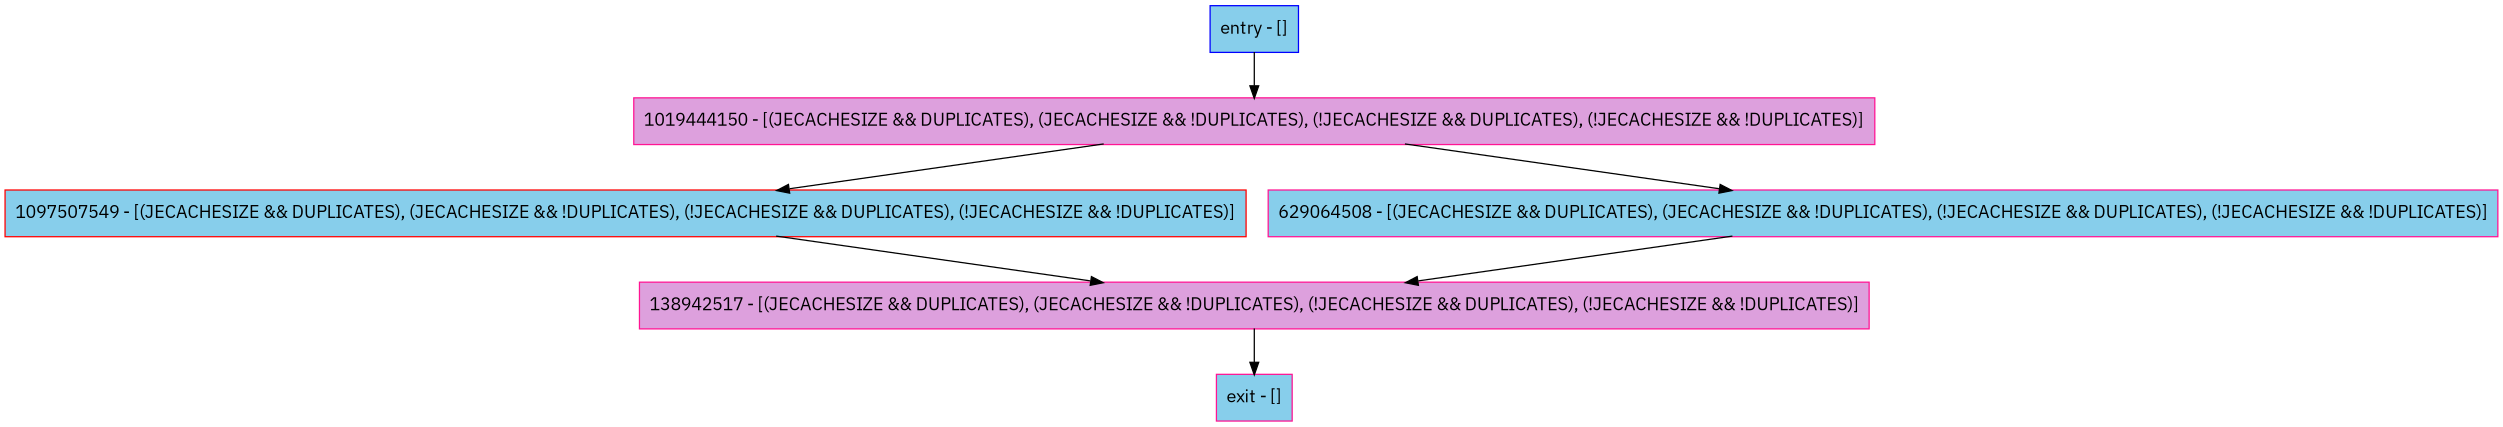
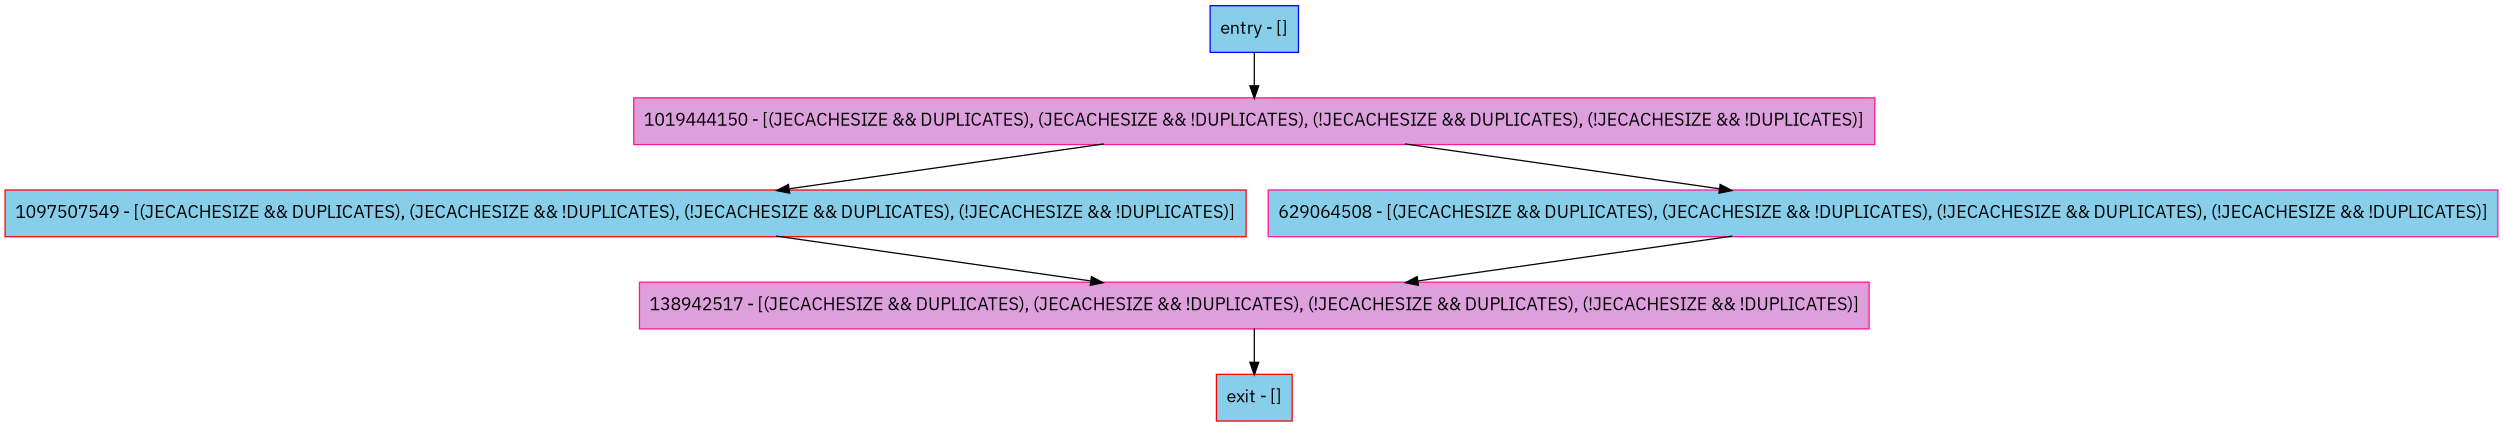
(1254, 398) -> (1254, 398)
